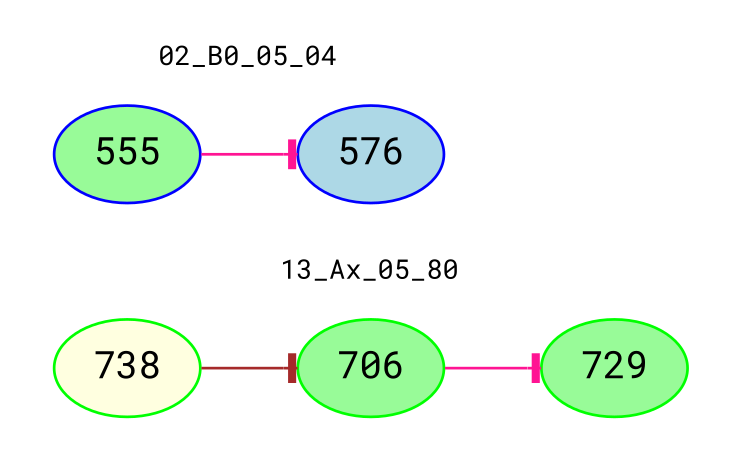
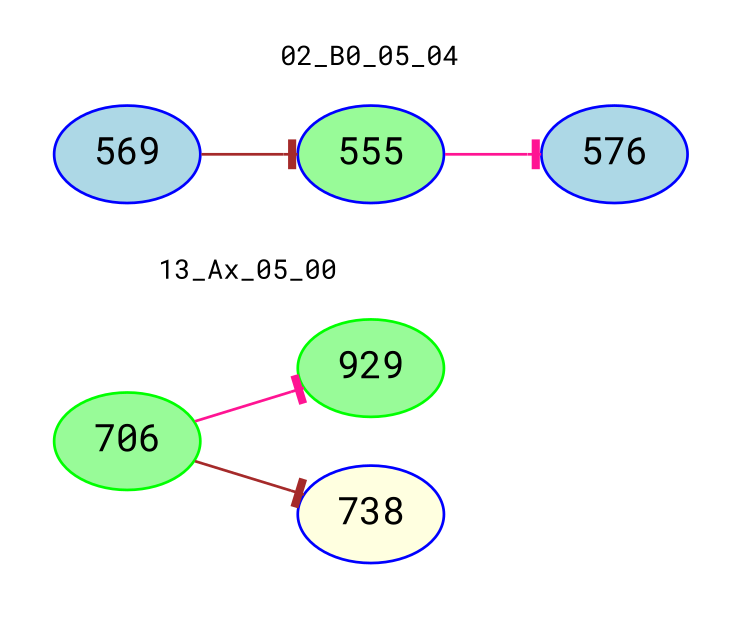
none -> (127, 154)
(371, 272) -> (249, 272)
(127, 368) -> (371, 514)
(243, 368) -> (243, 476)
(614, 368) -> (371, 368)
